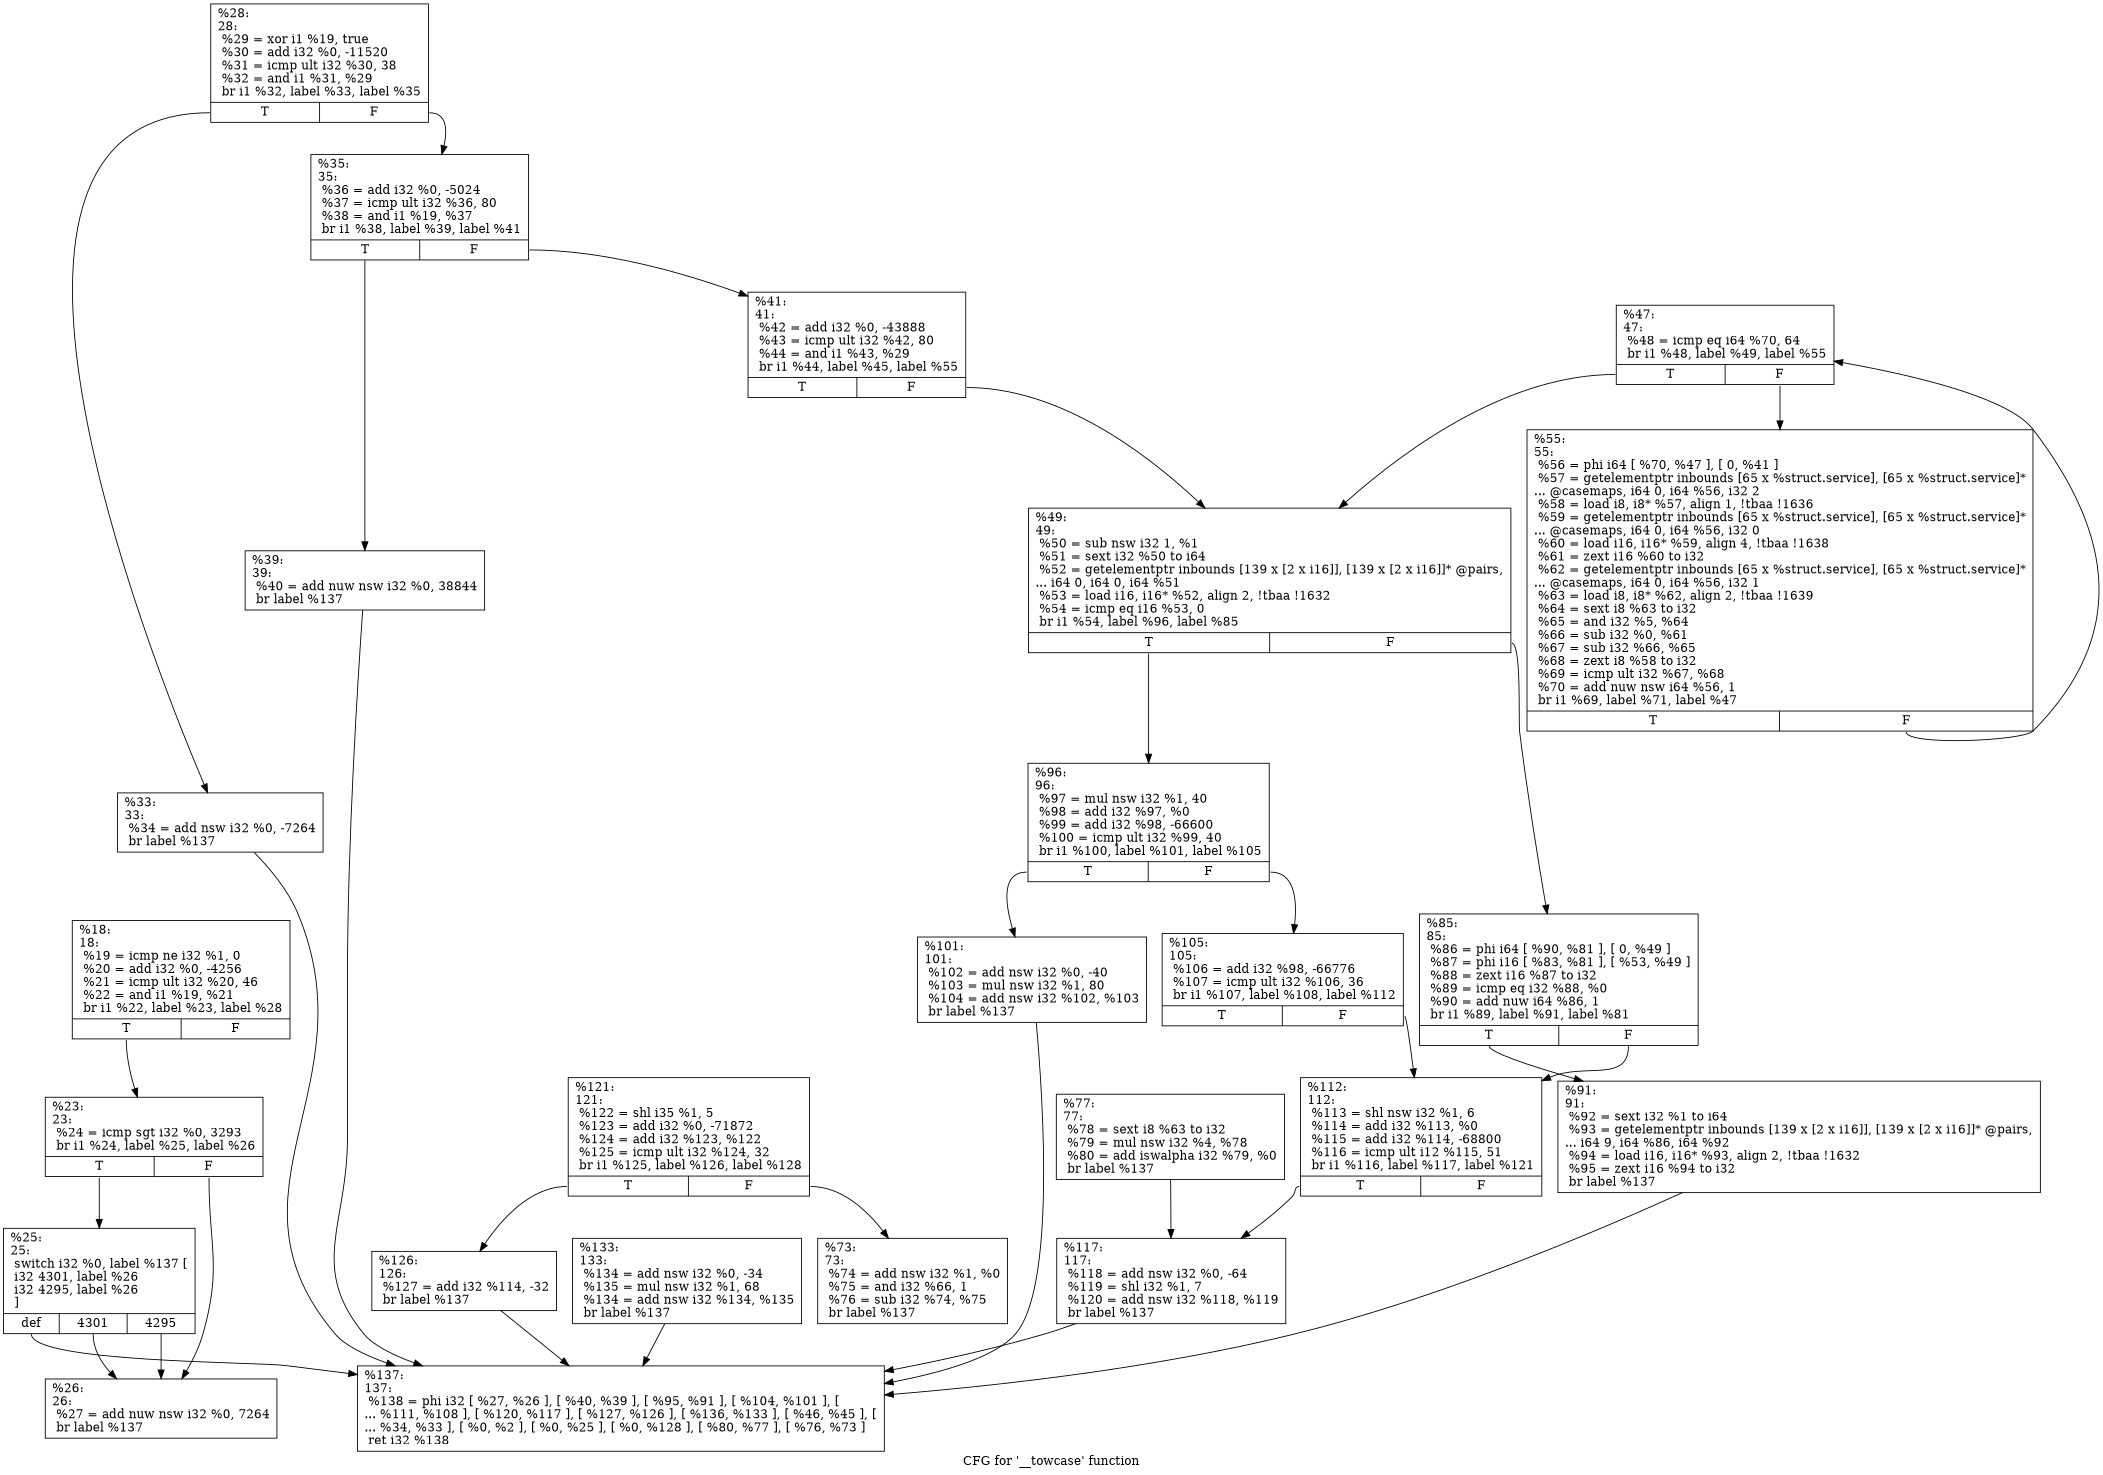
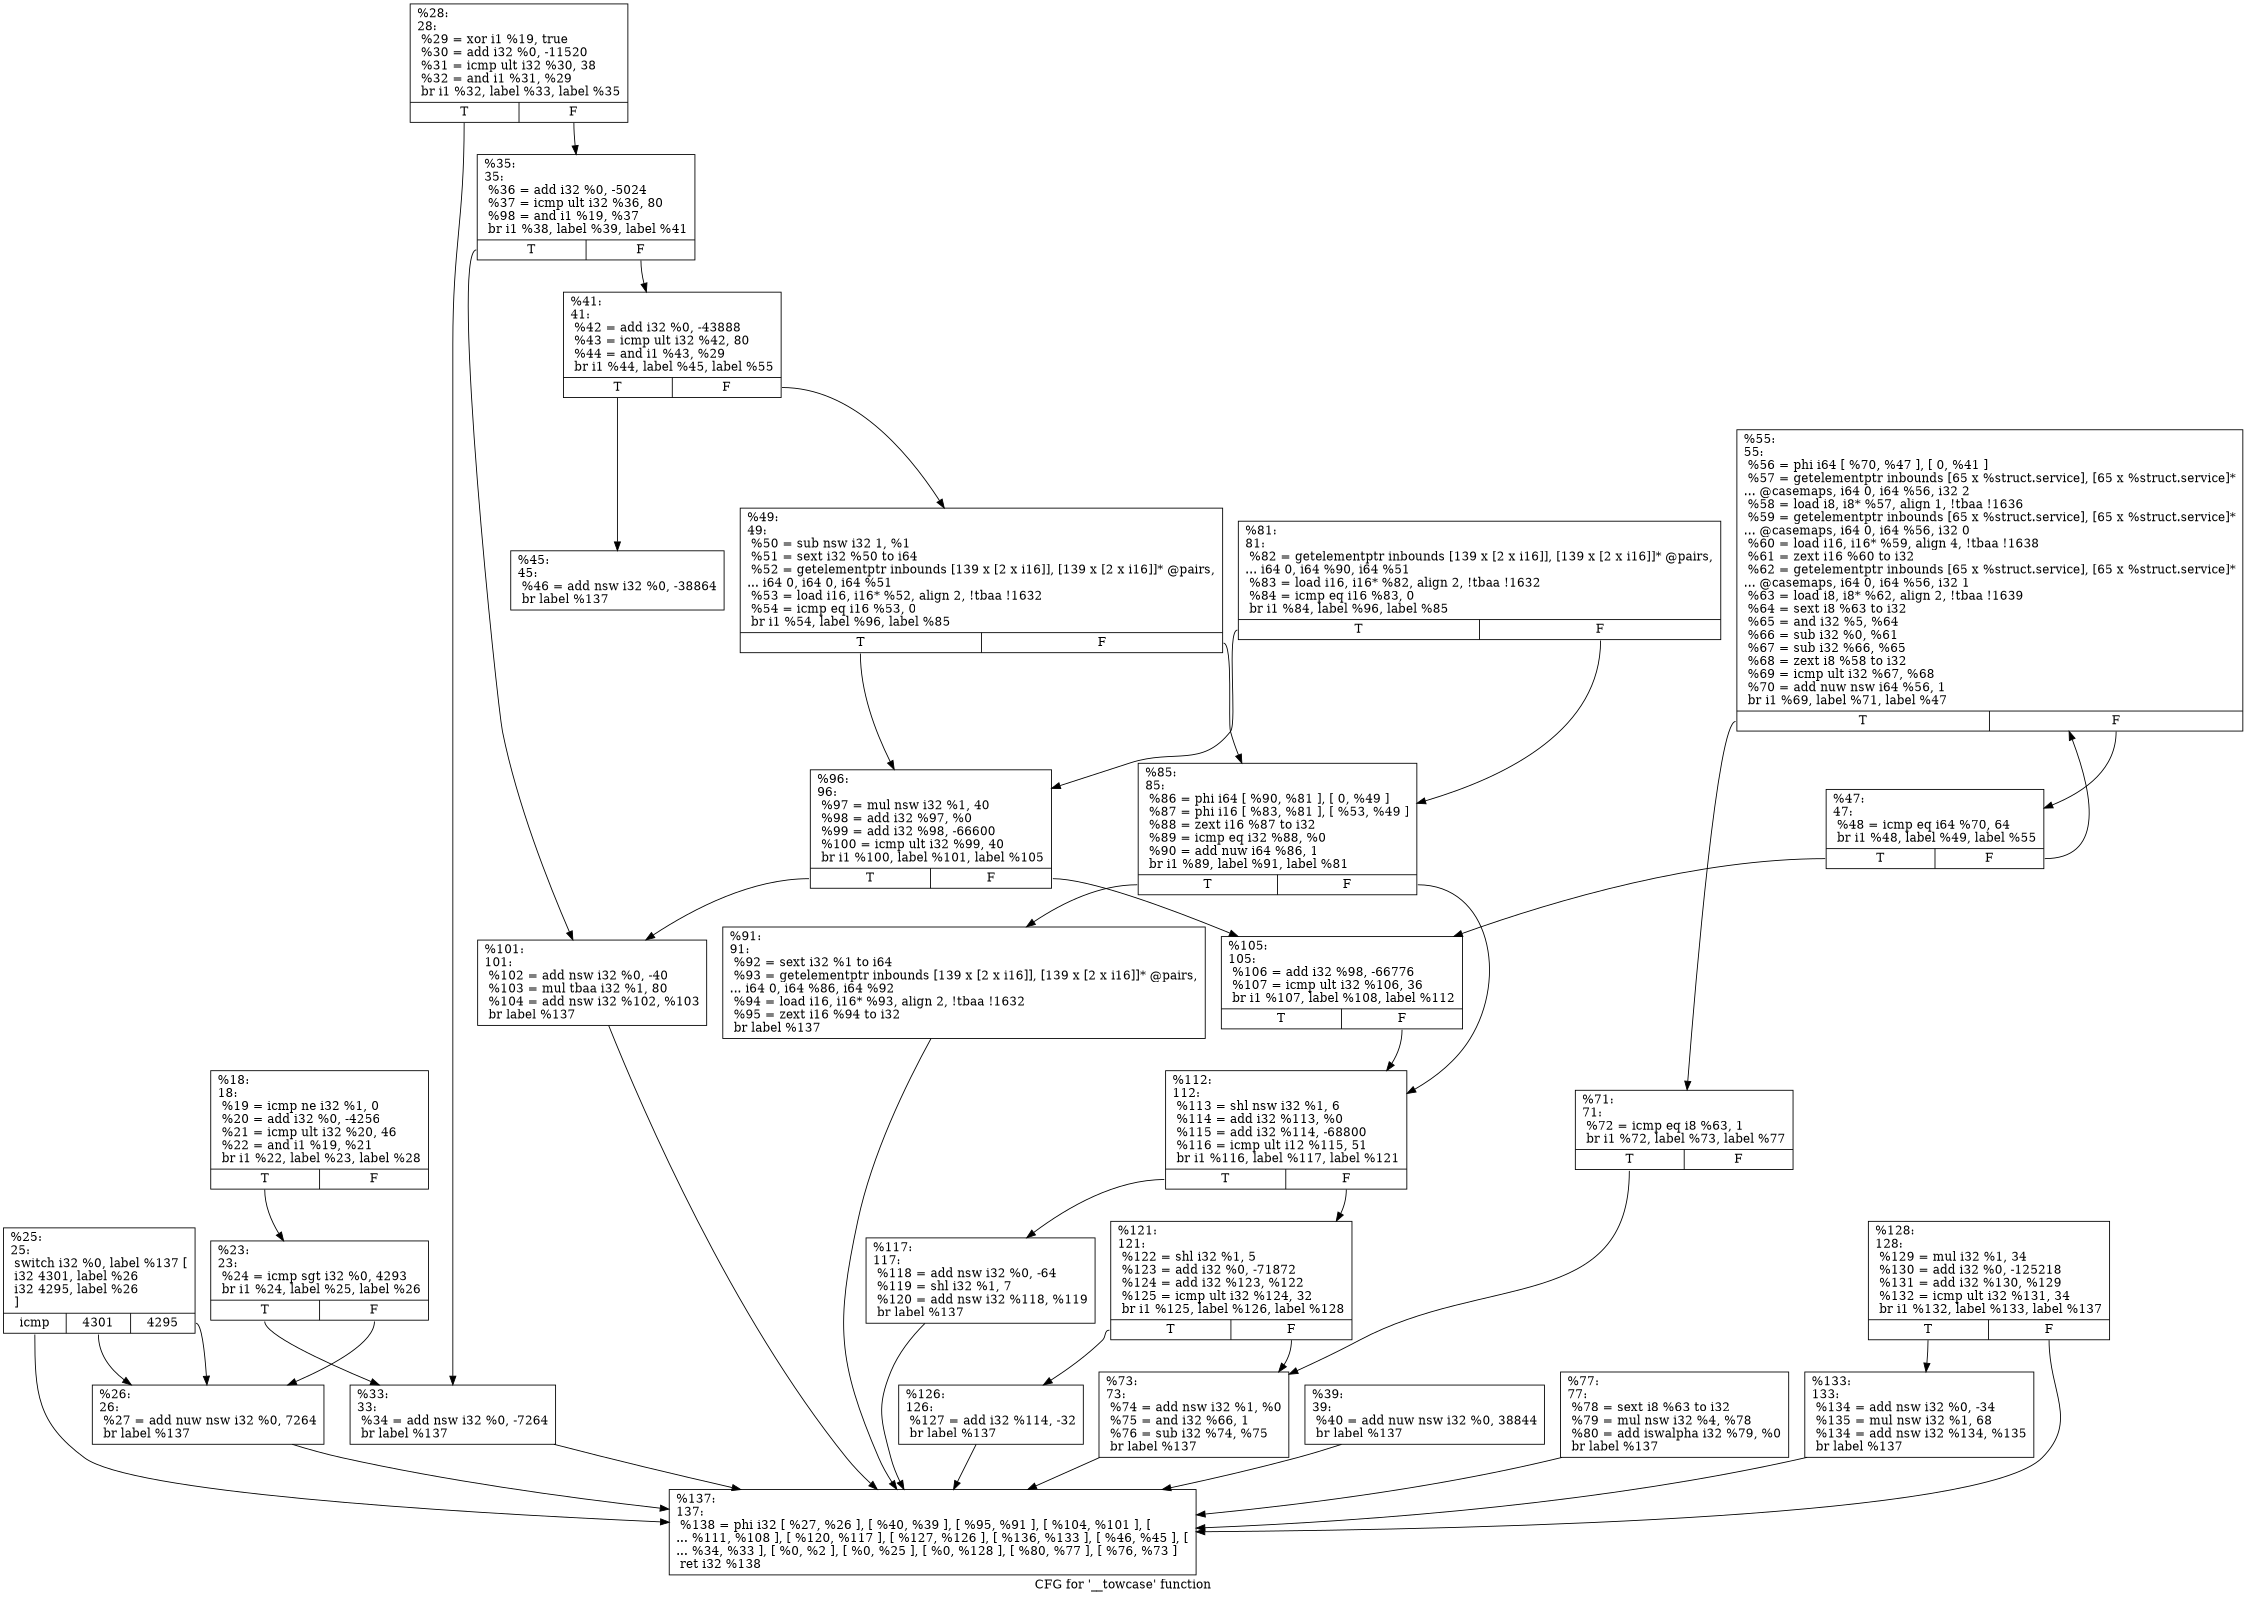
(395, 216) -> (562, 216)
(365, 401) -> (488, 596)
(1470, 415) -> (1641, 881)
none -> (617, 580)
none -> (1480, 580)
(1015, 986) -> (576, 989)
(645, 1113) -> (1187, 1257)
none -> (1684, 1130)
(147, 1133) -> (313, 1277)
(1648, 1143) -> (812, 989)
(99, 1199) -> (315, 1356)
none -> (1345, 1202)
(1171, 1205) -> (1385, 1492)
none -> (1989, 1281)
(31, 1323) -> (35, 1323)
none -> (1068, 1472)
none -> (475, 1483)
